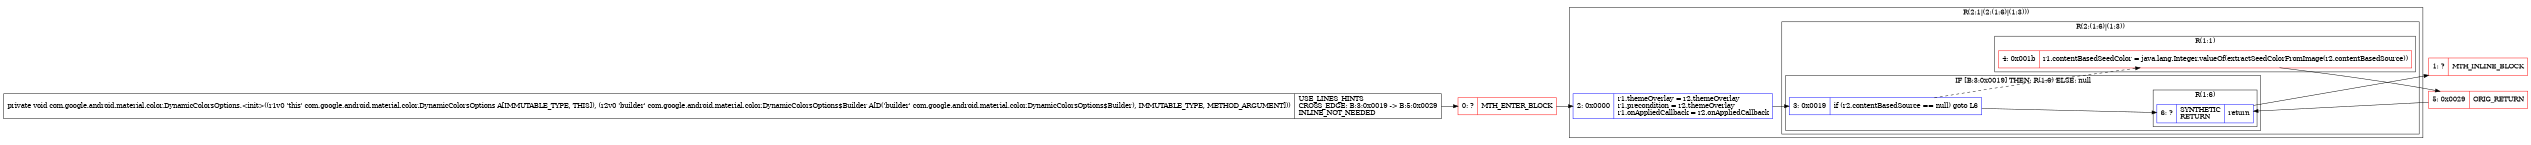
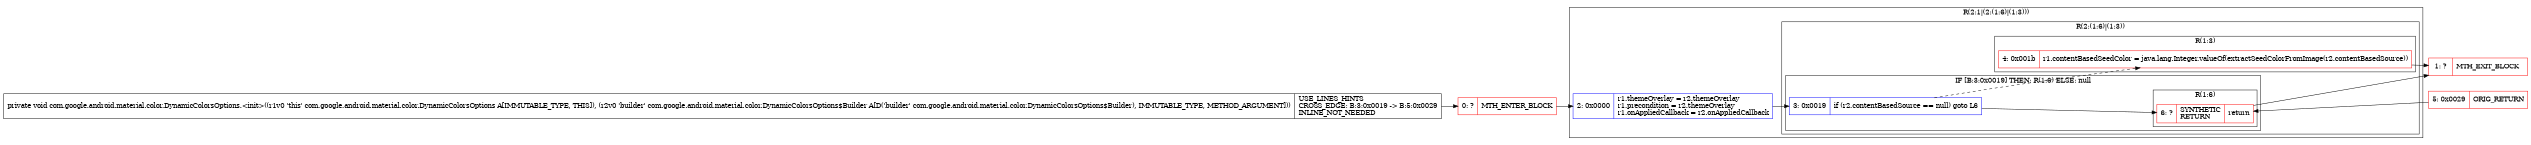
(2205, 42) -> (2205, 42)
(2488, 67) -> (2488, 67)
(2358, 78) -> (2418, 65)
(2205, 114) -> (2205, 114)
